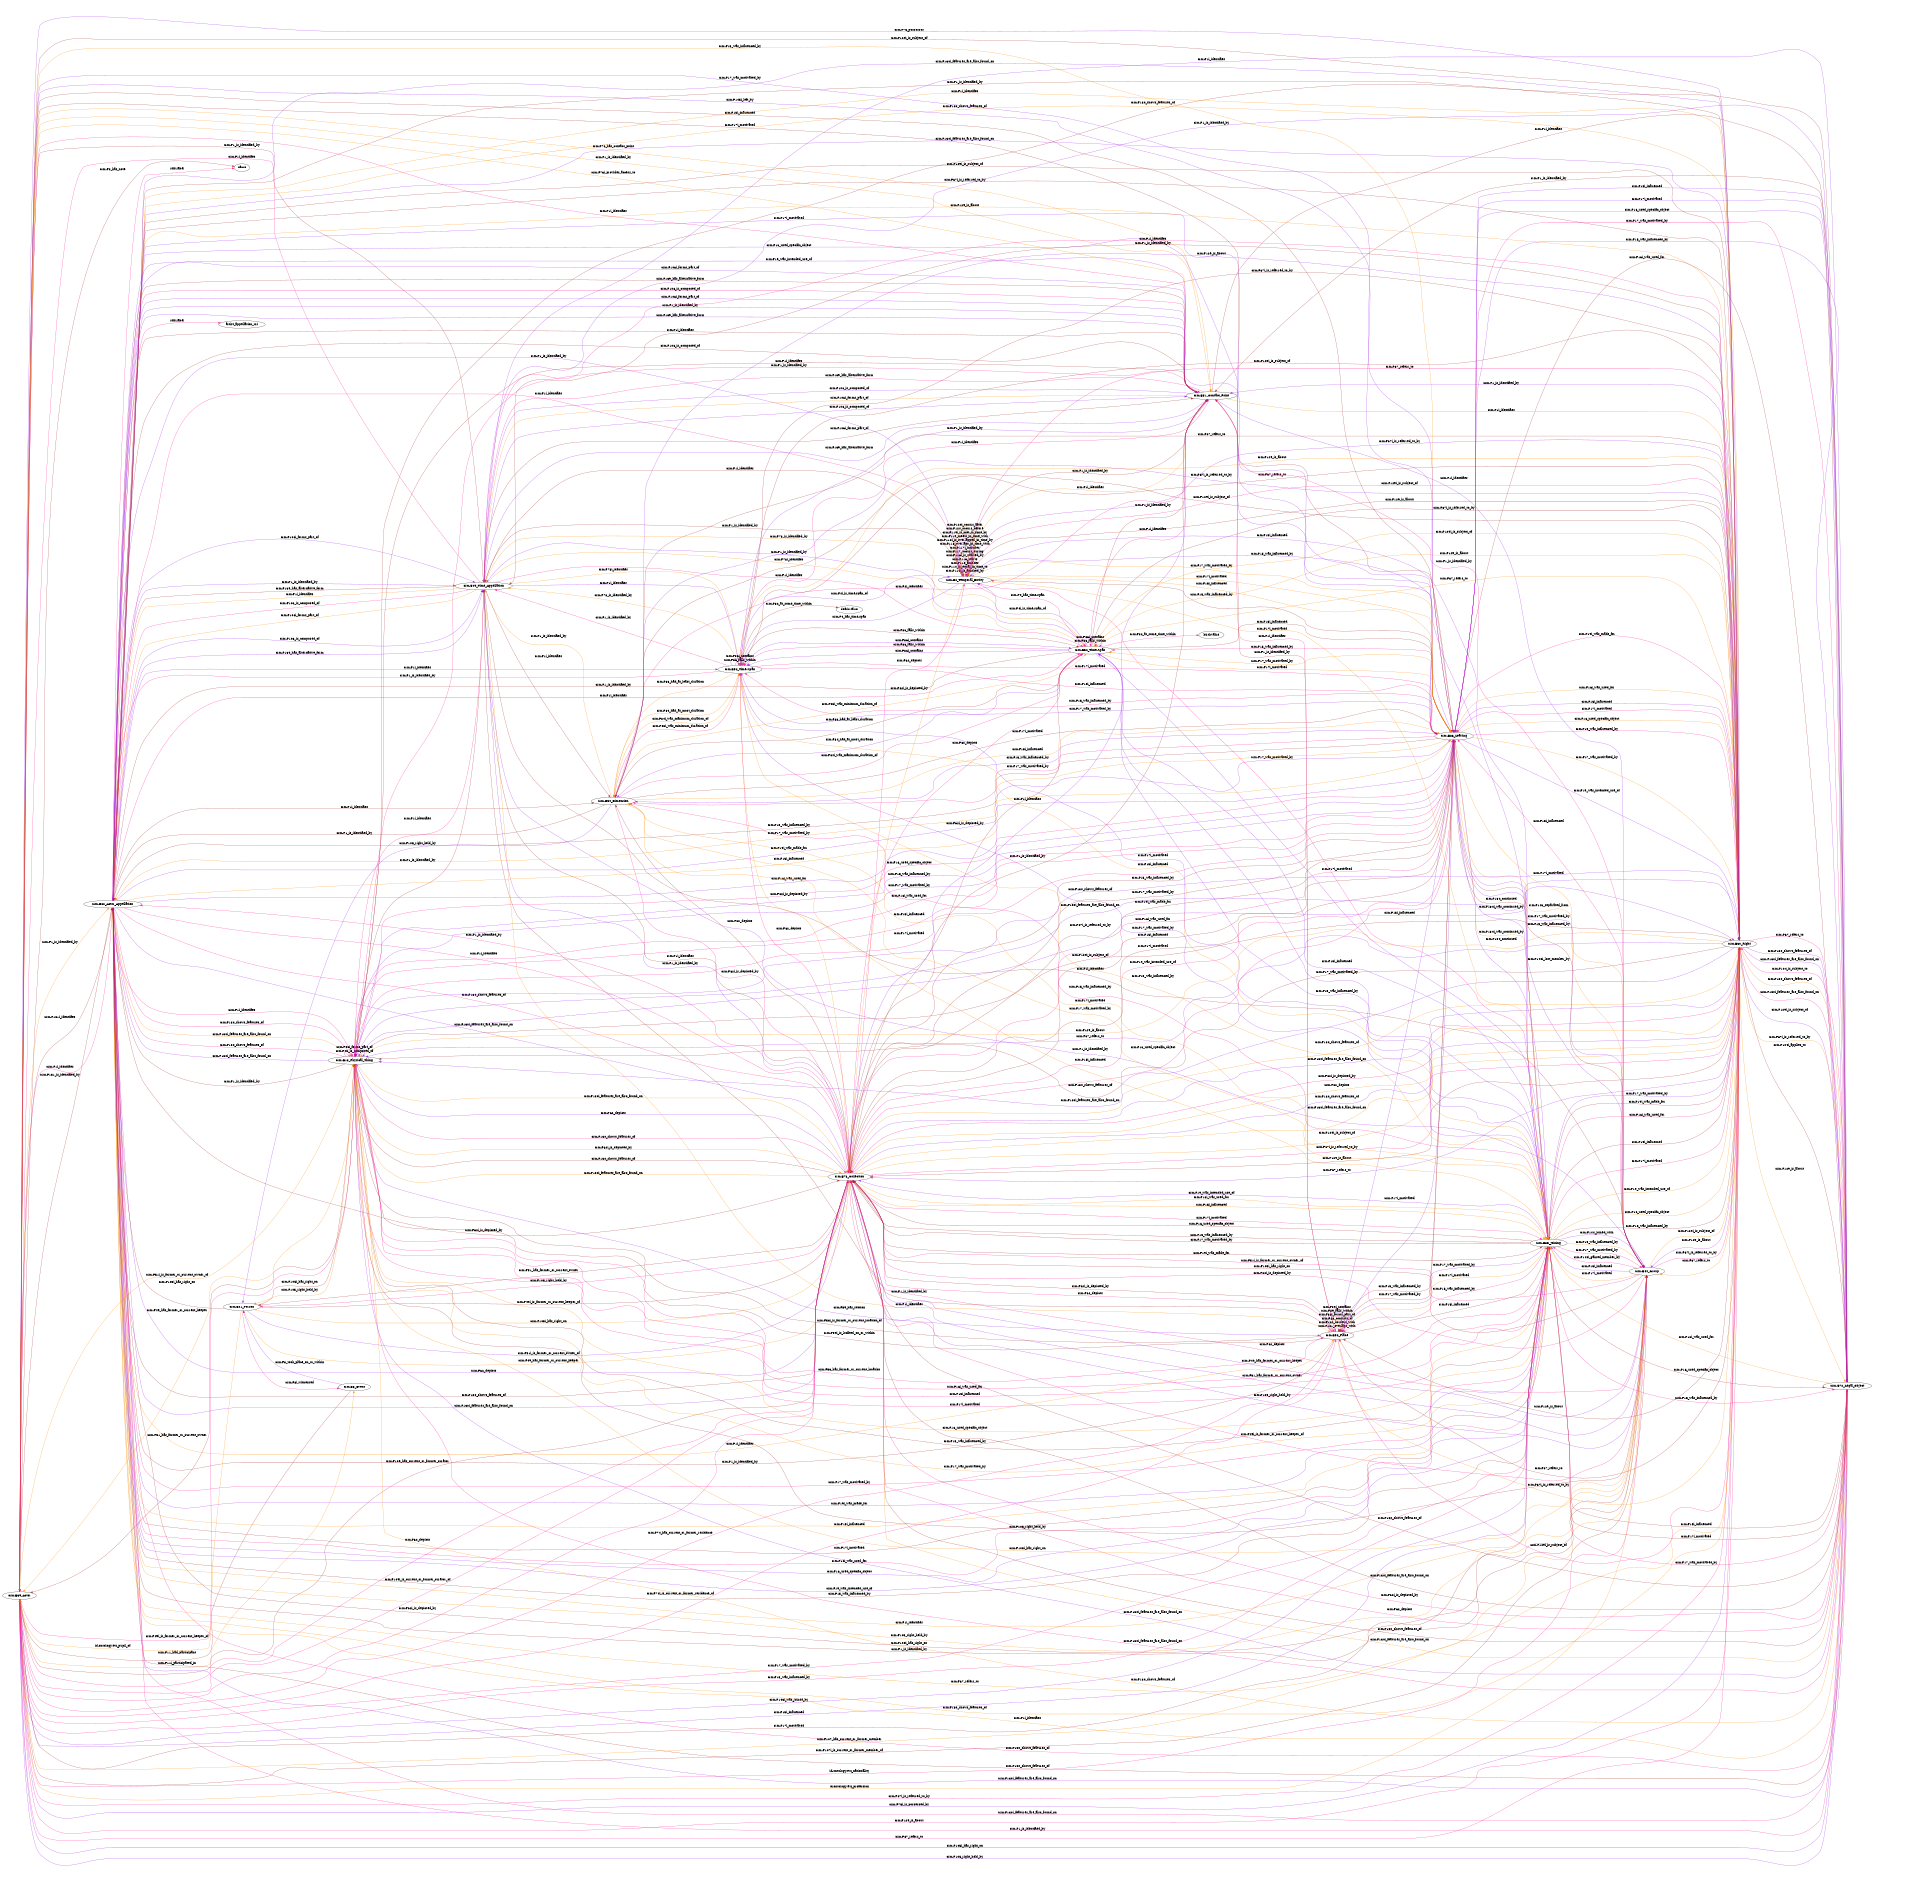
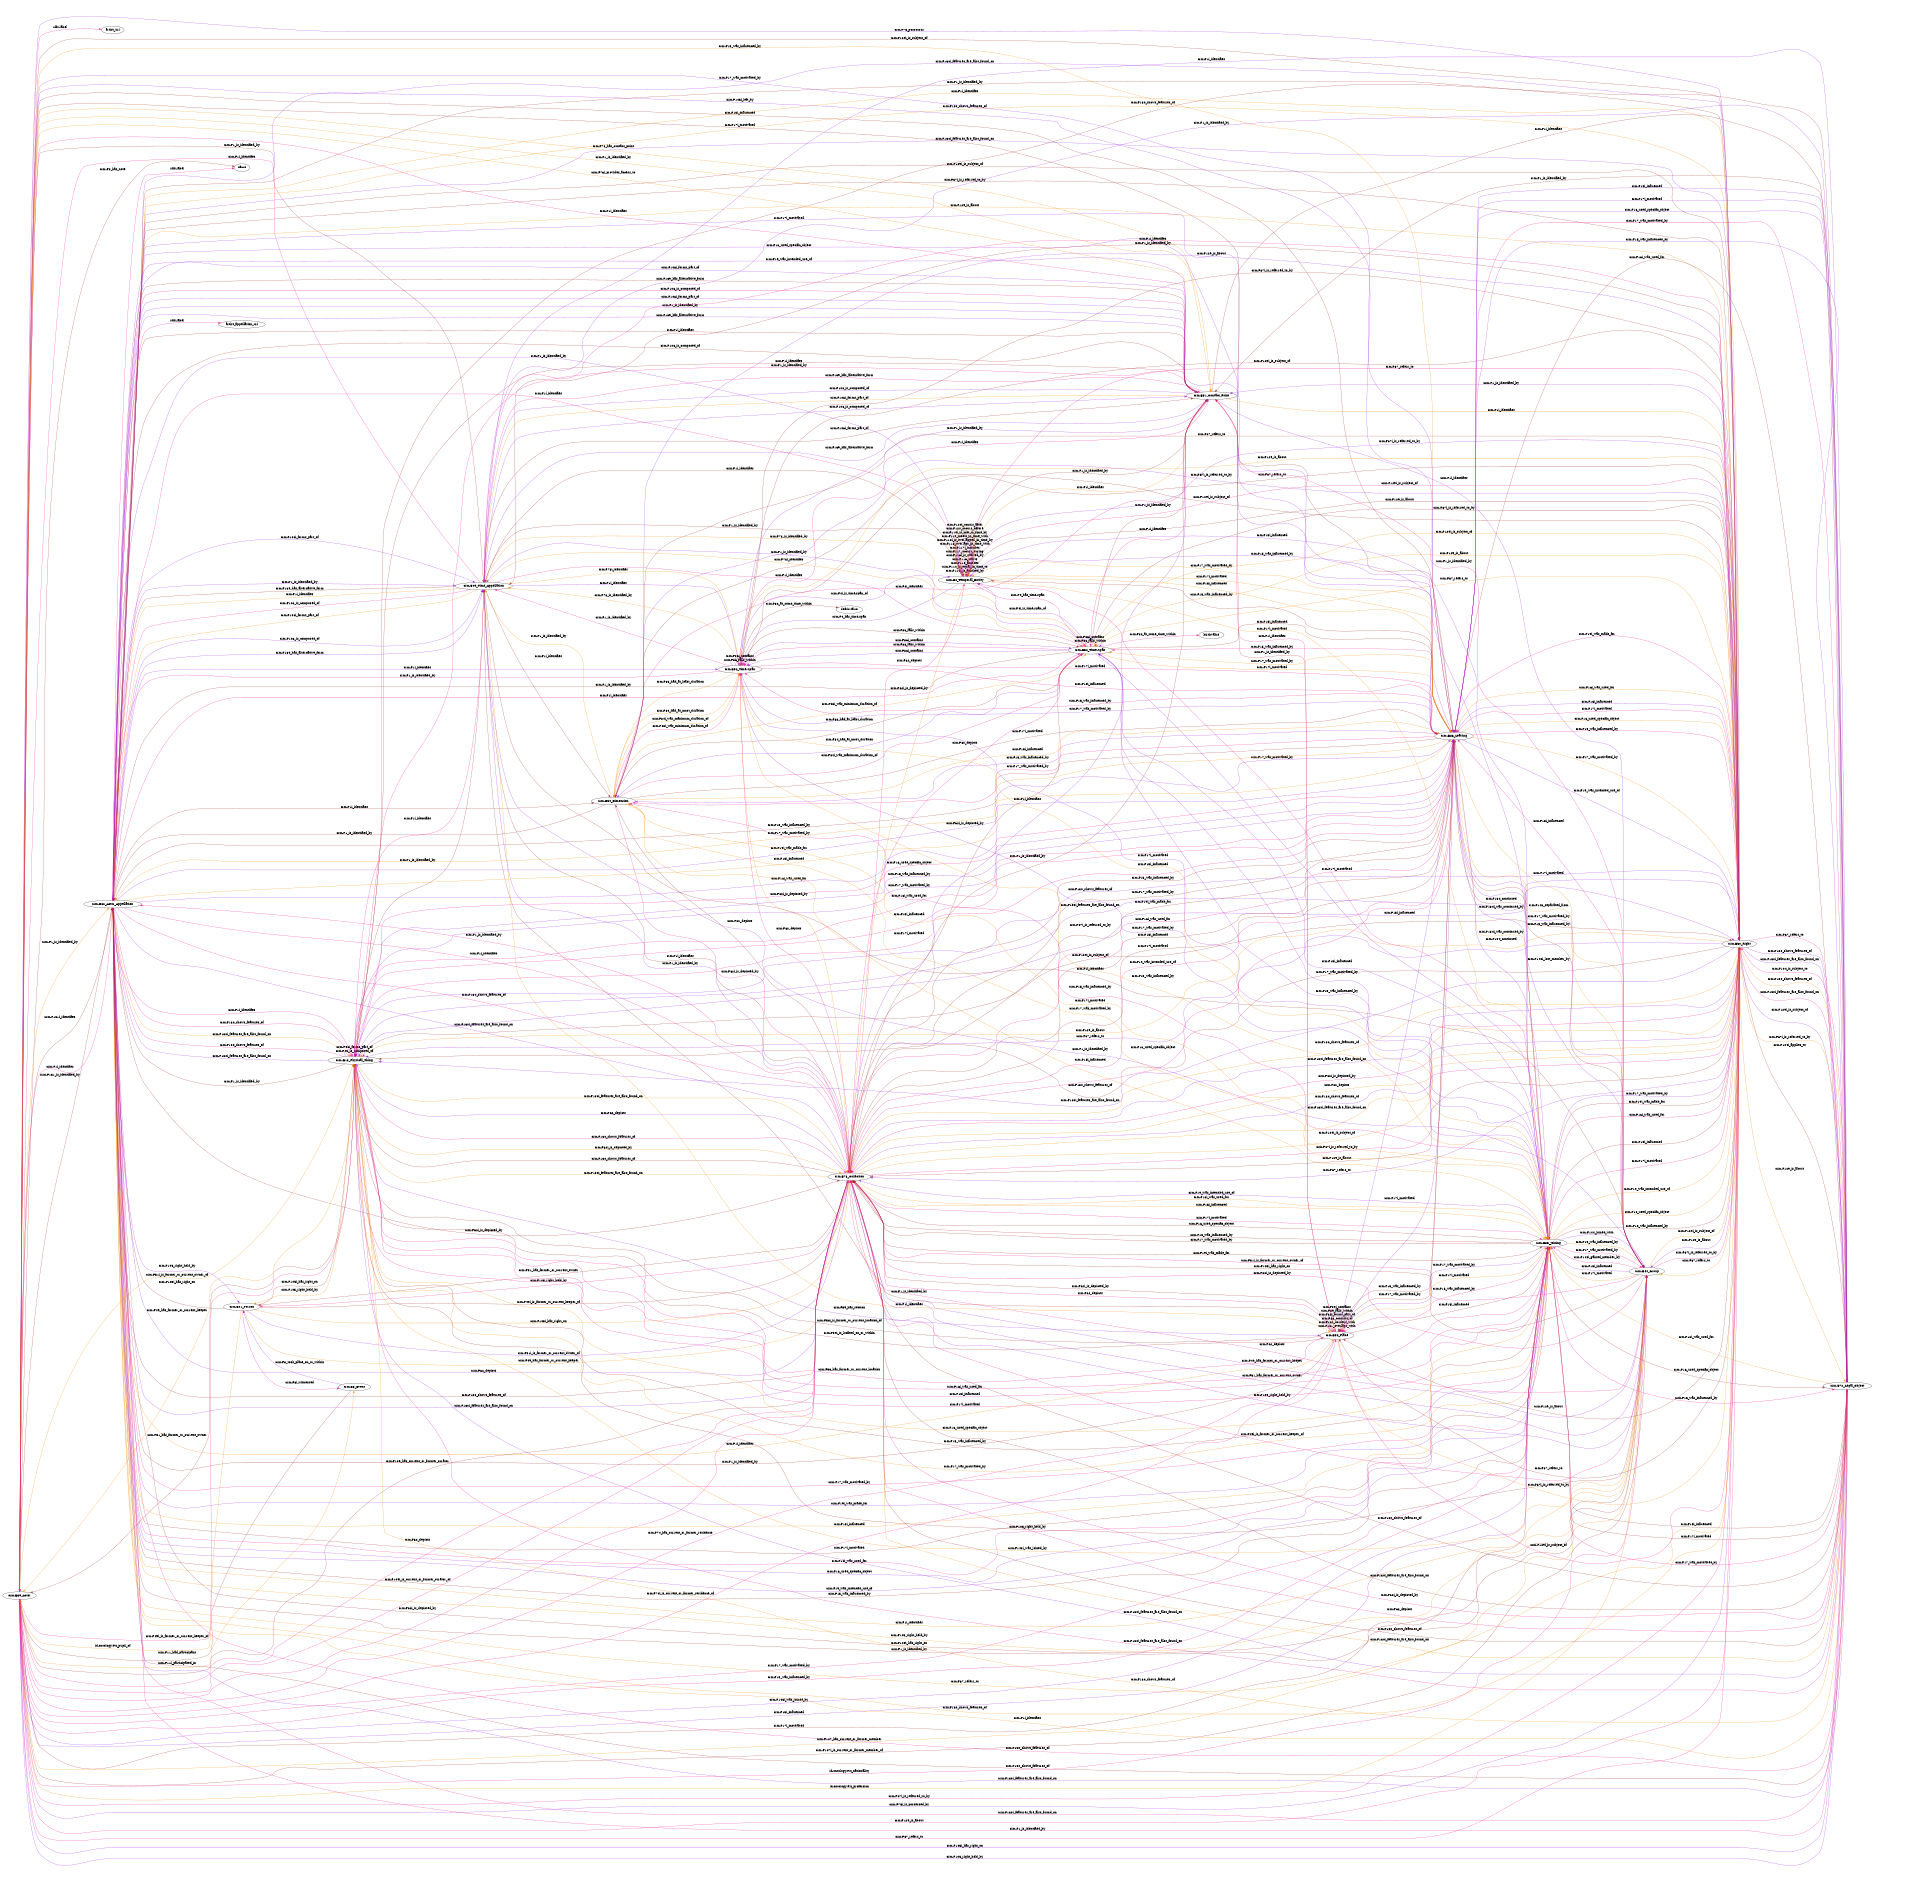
none -> (113, 30)
(329, 956) -> (132, 1223)
(1028, 1548) -> (1028, 1548)
